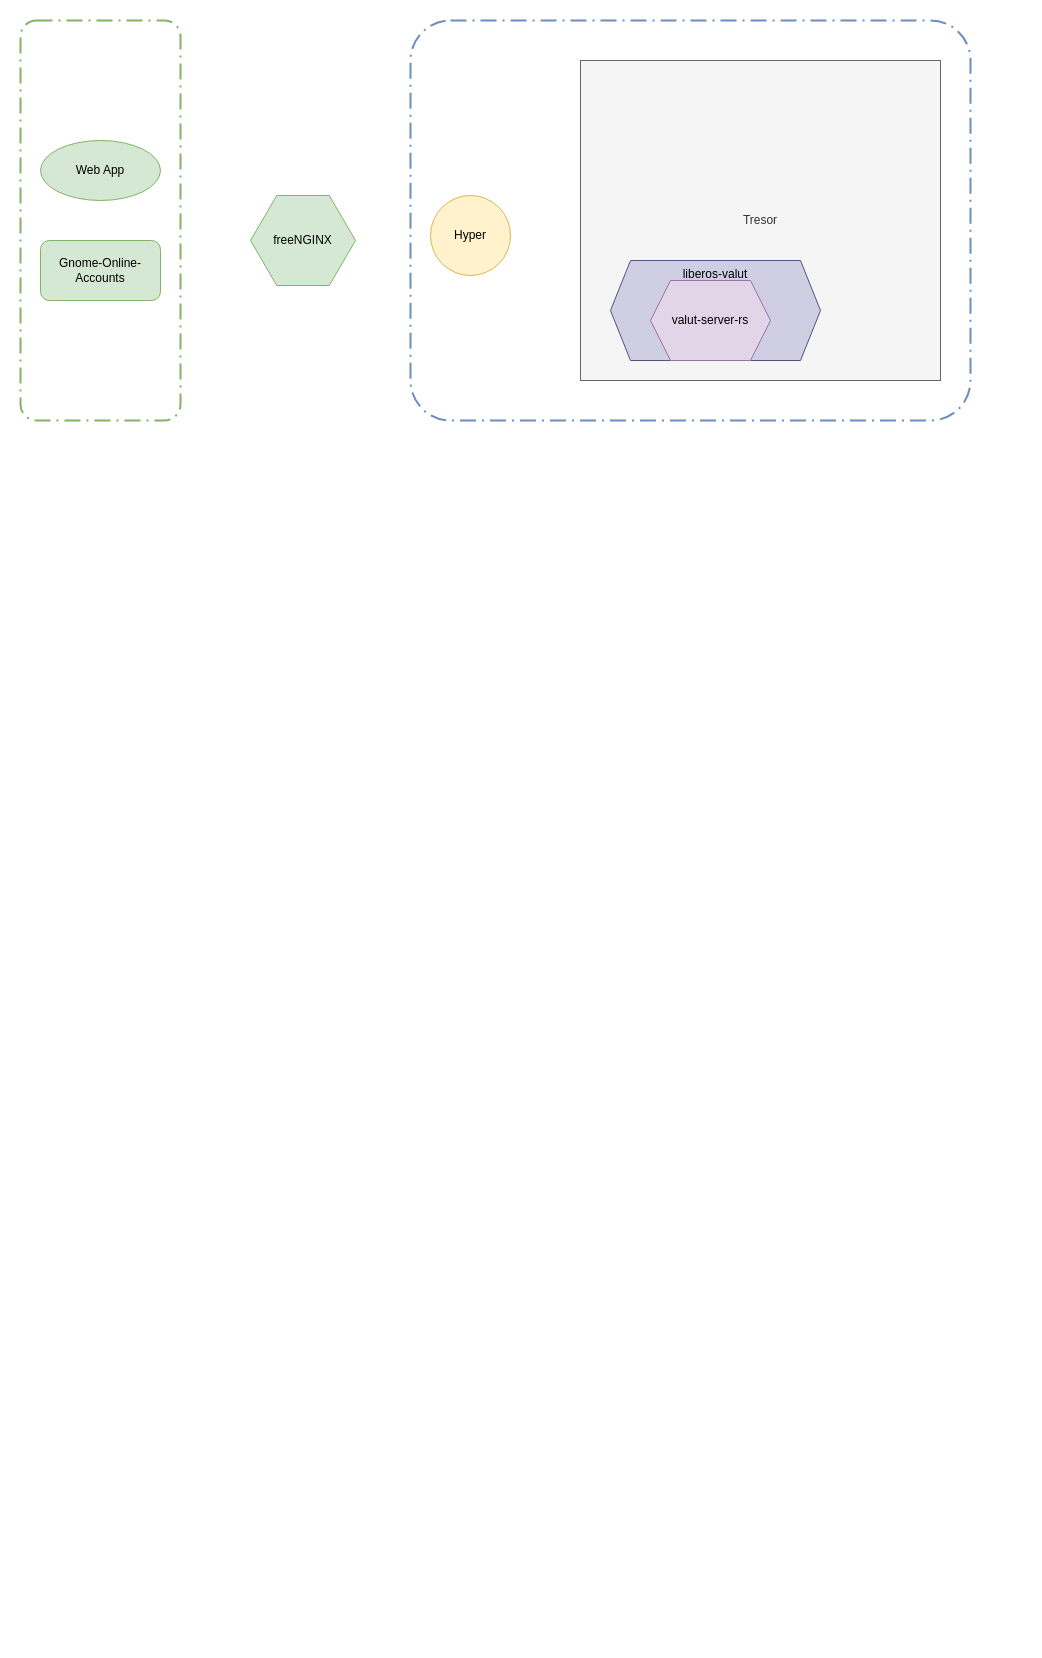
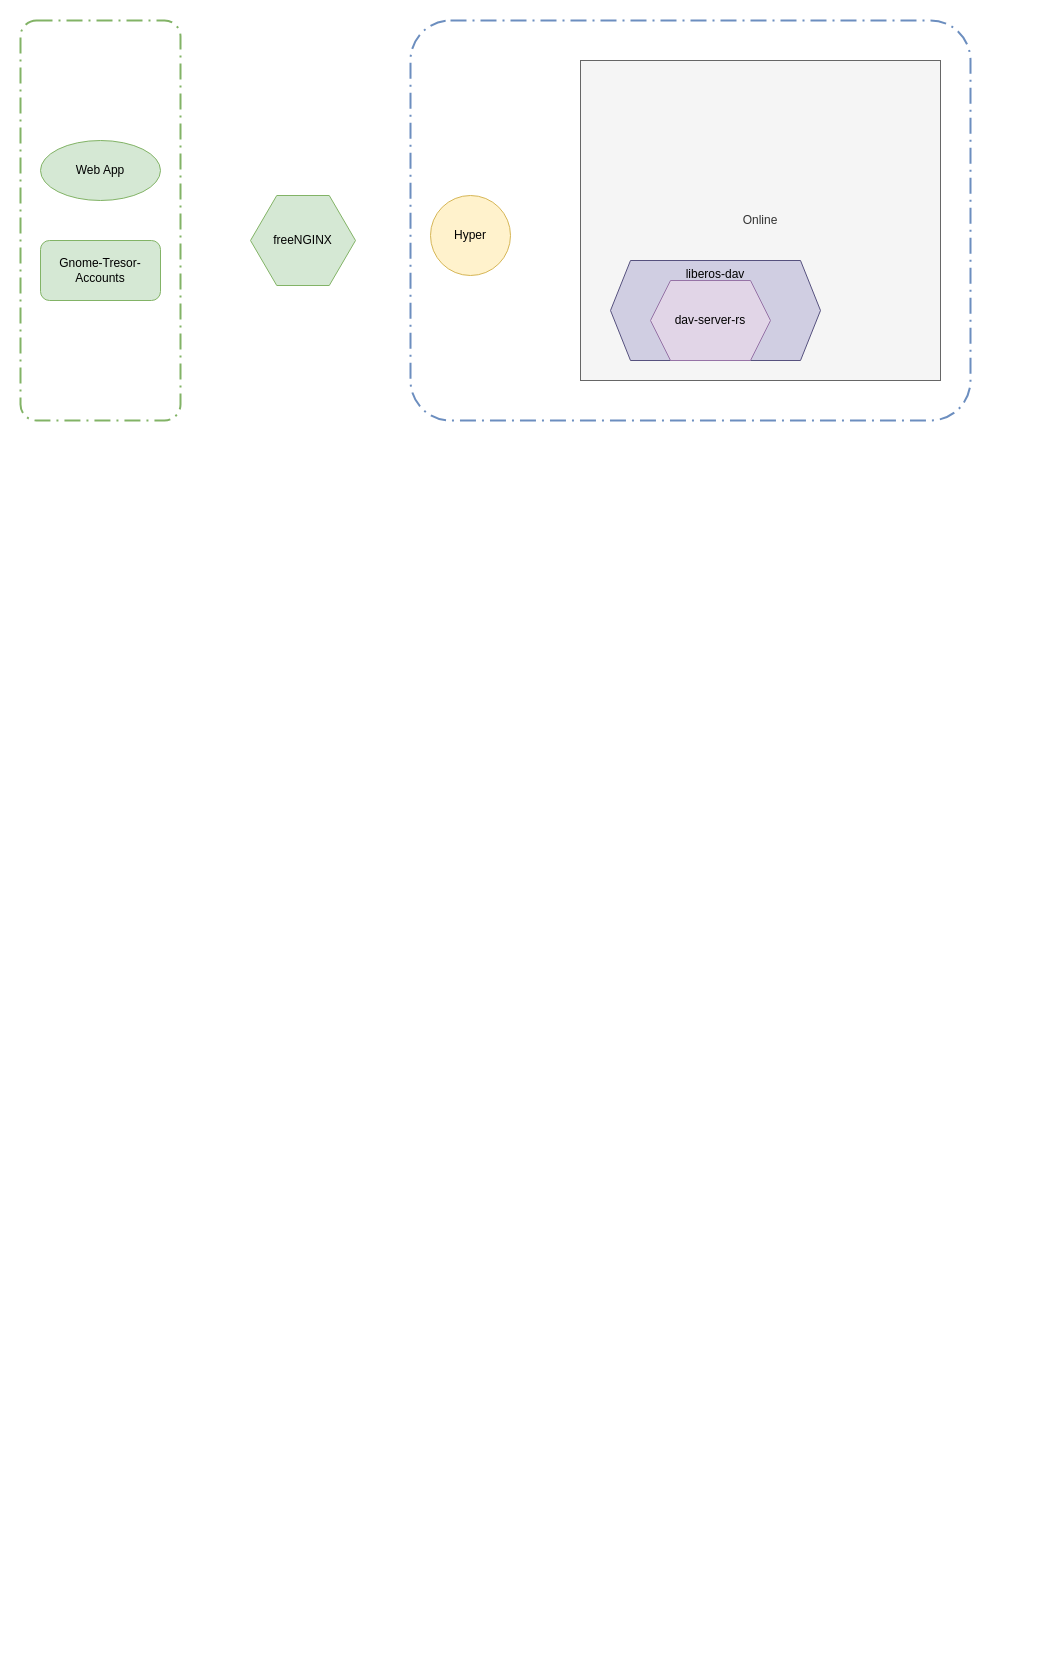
(761, 221) -> (761, 221)
(101, 271) -> (101, 271)
(716, 275) -> (716, 275)
(711, 321) -> (711, 321)
